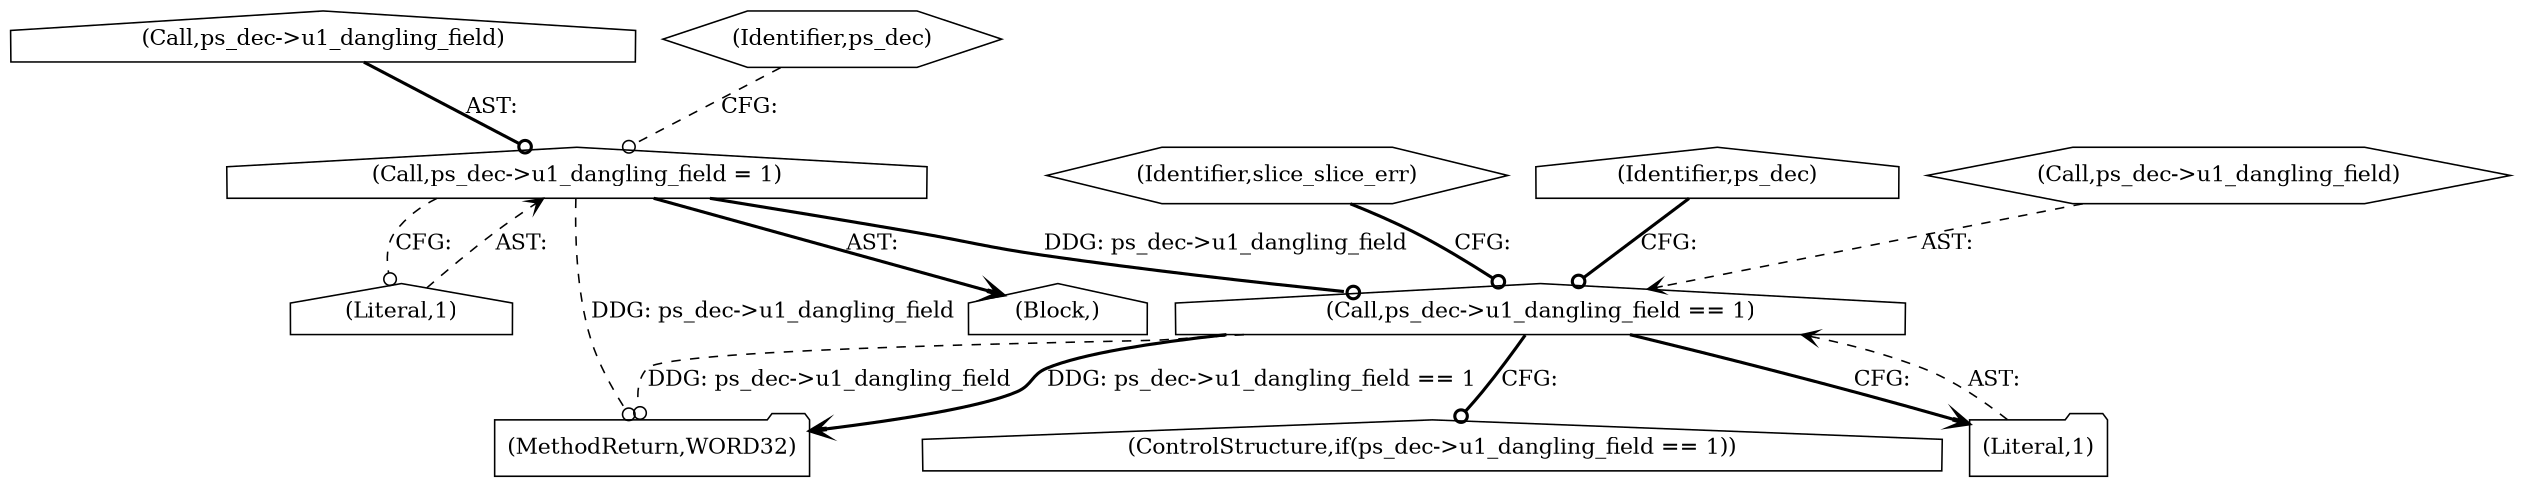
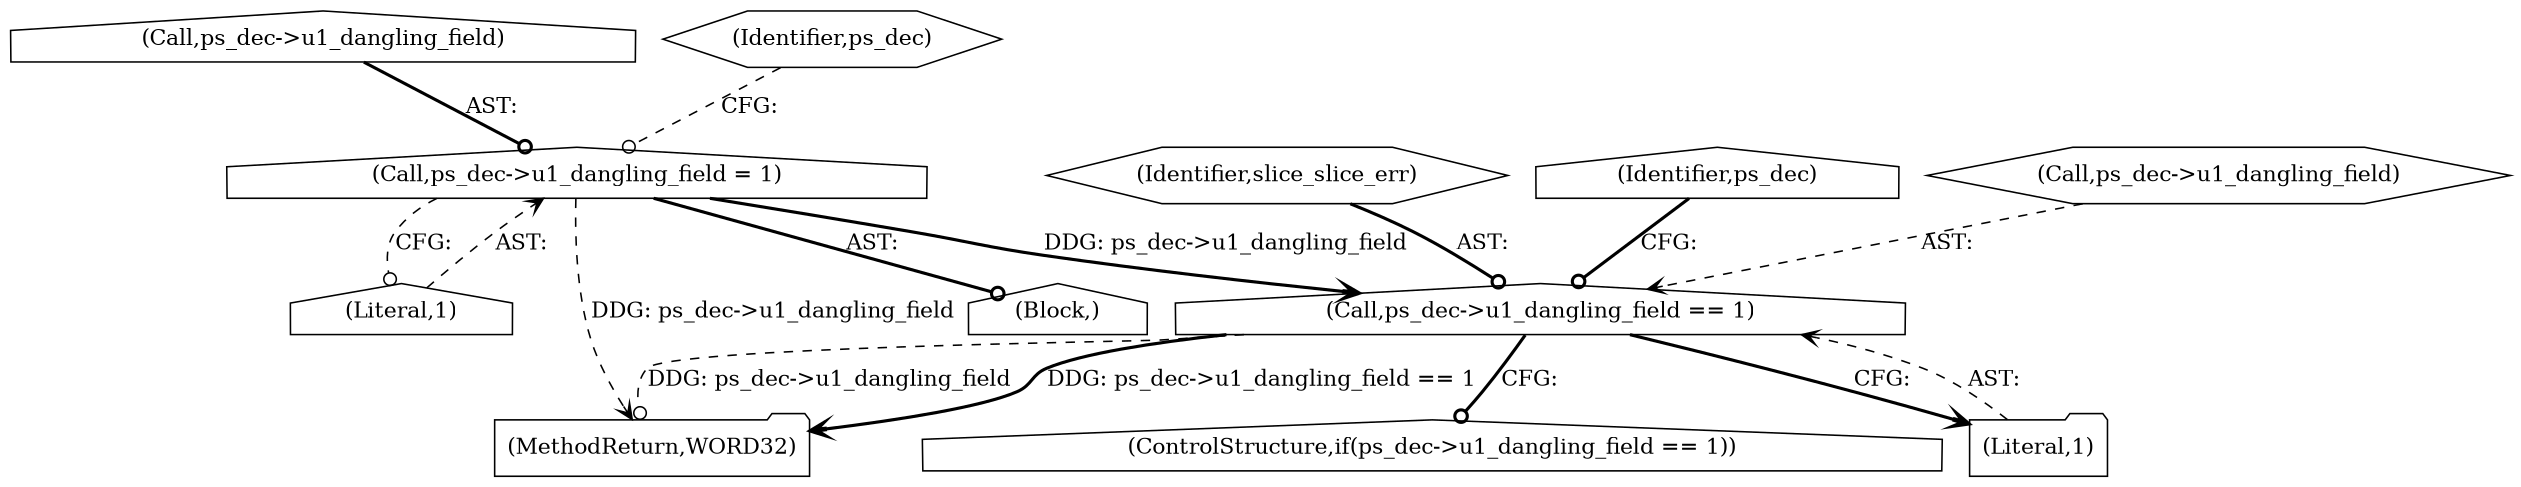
(1486, 244) -> (1486, 244)
(822, 245) -> (822, 245)
(1026, 253) -> (1026, 253)
(583, 307) -> (583, 307)
